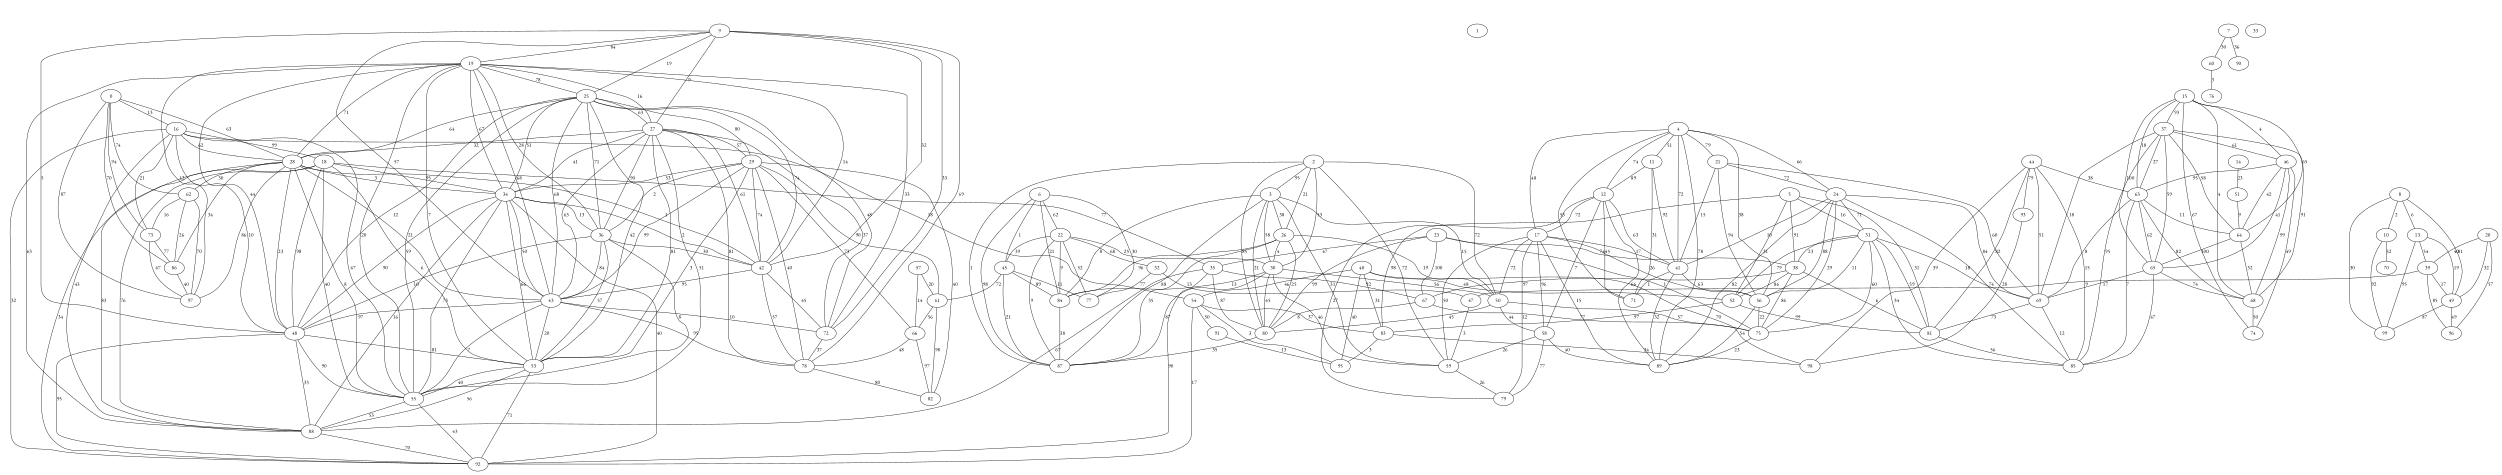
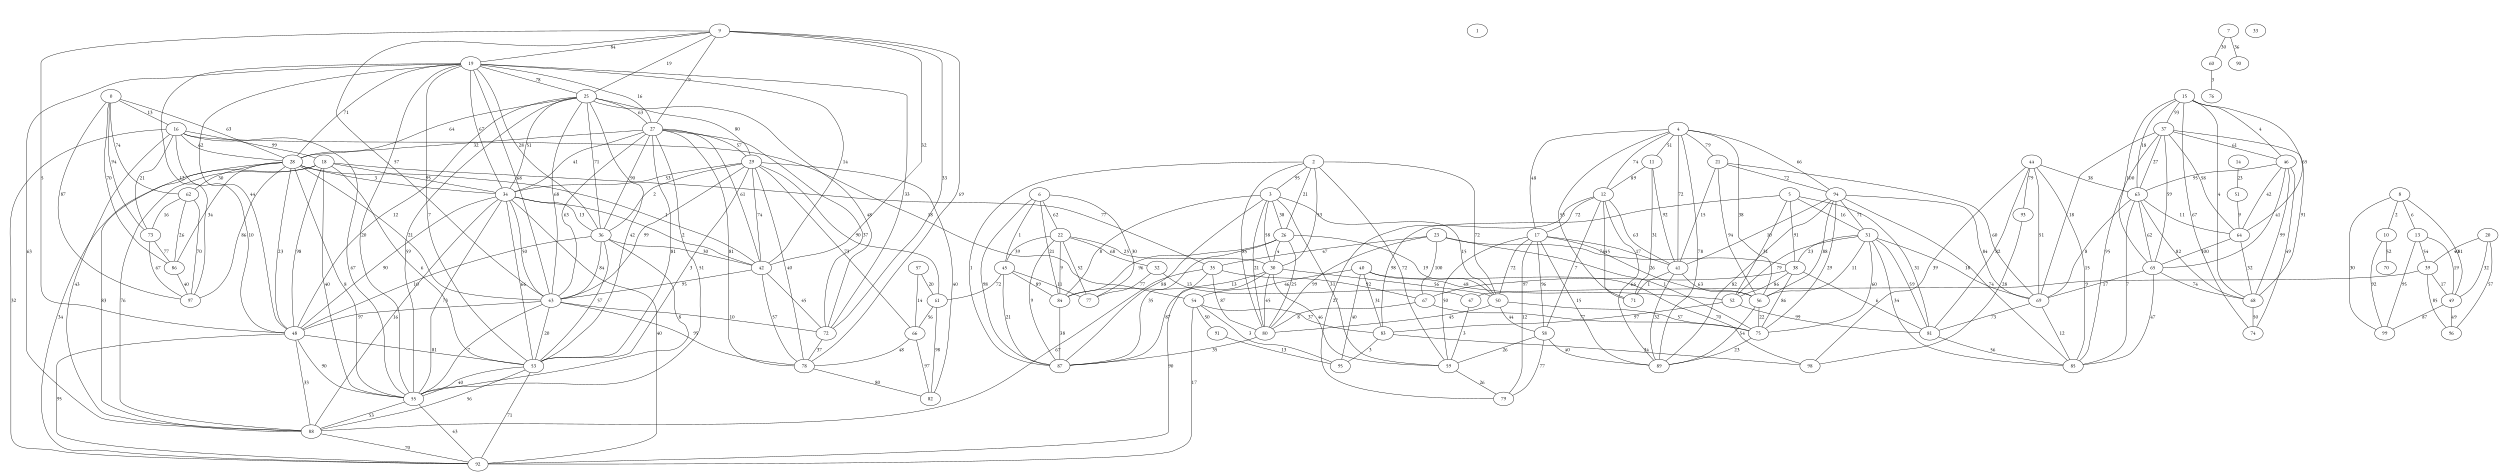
(750, 127) -> none
(1836, 194) -> (1836, 194)
